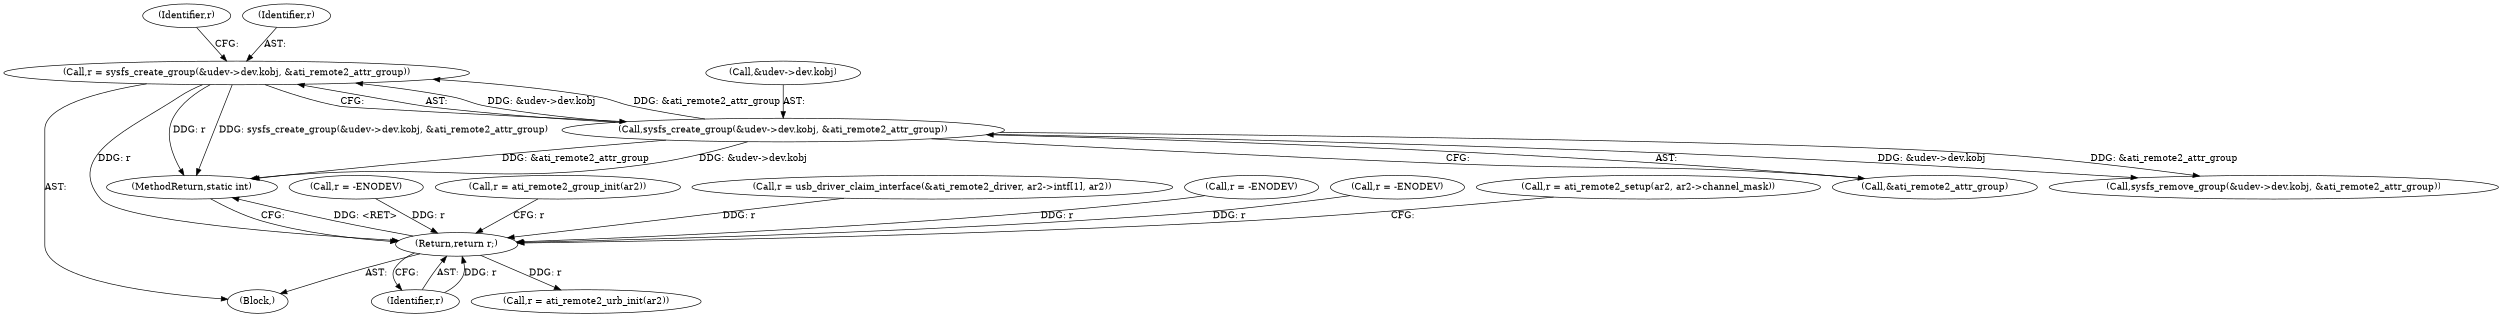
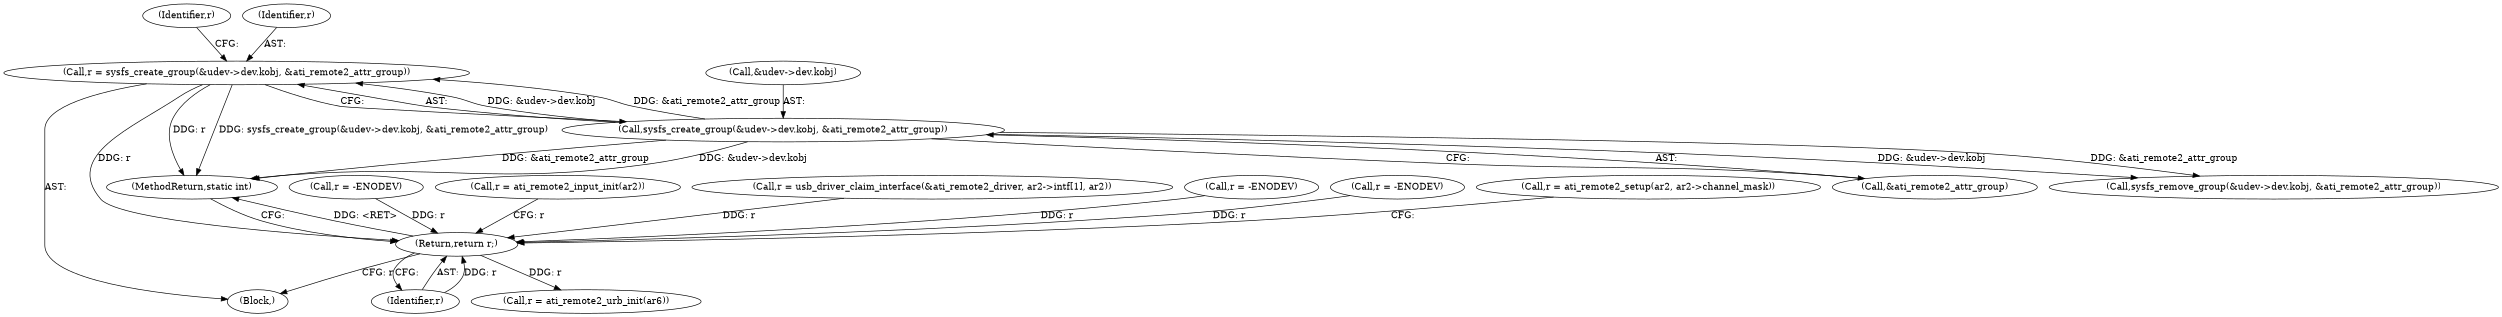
(558, 187) -> (558, 187)
(378, 273) -> (378, 273)
(586, 302) -> (586, 302)
